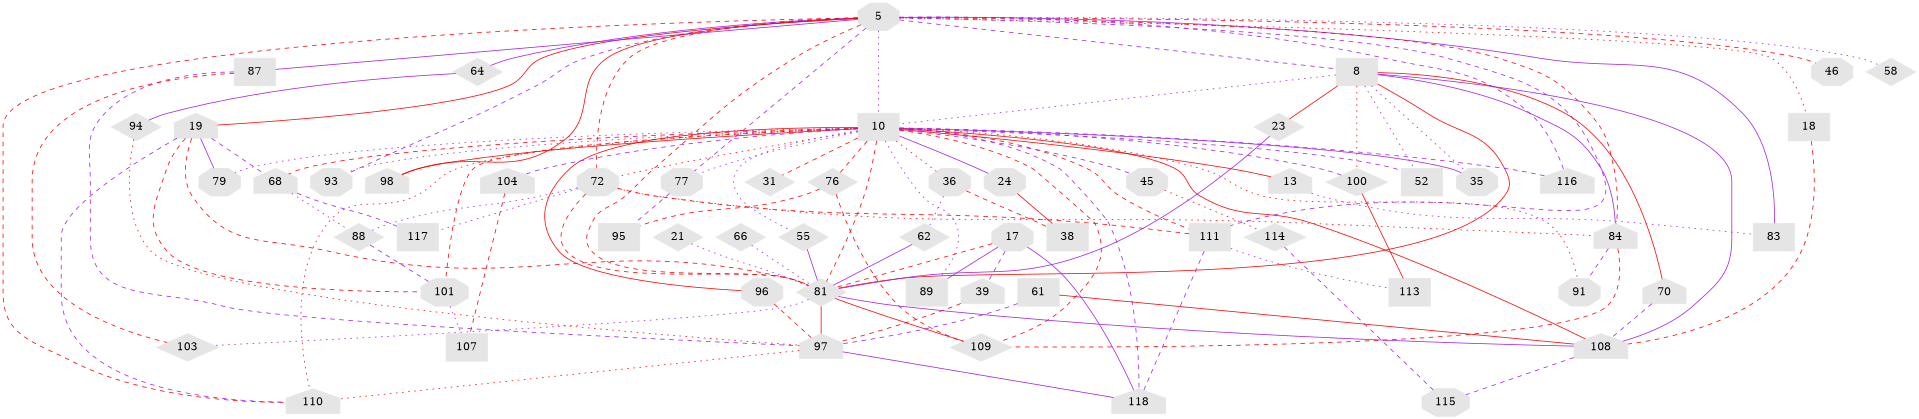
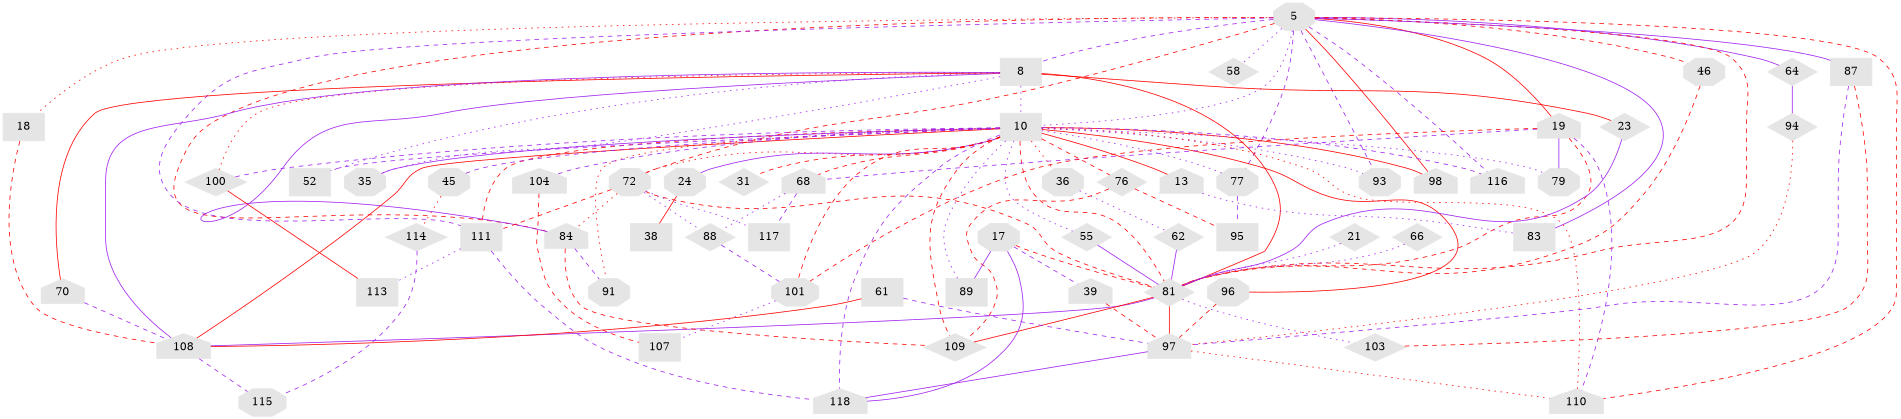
(1007, 209) -> none
none -> (1543, 256)
